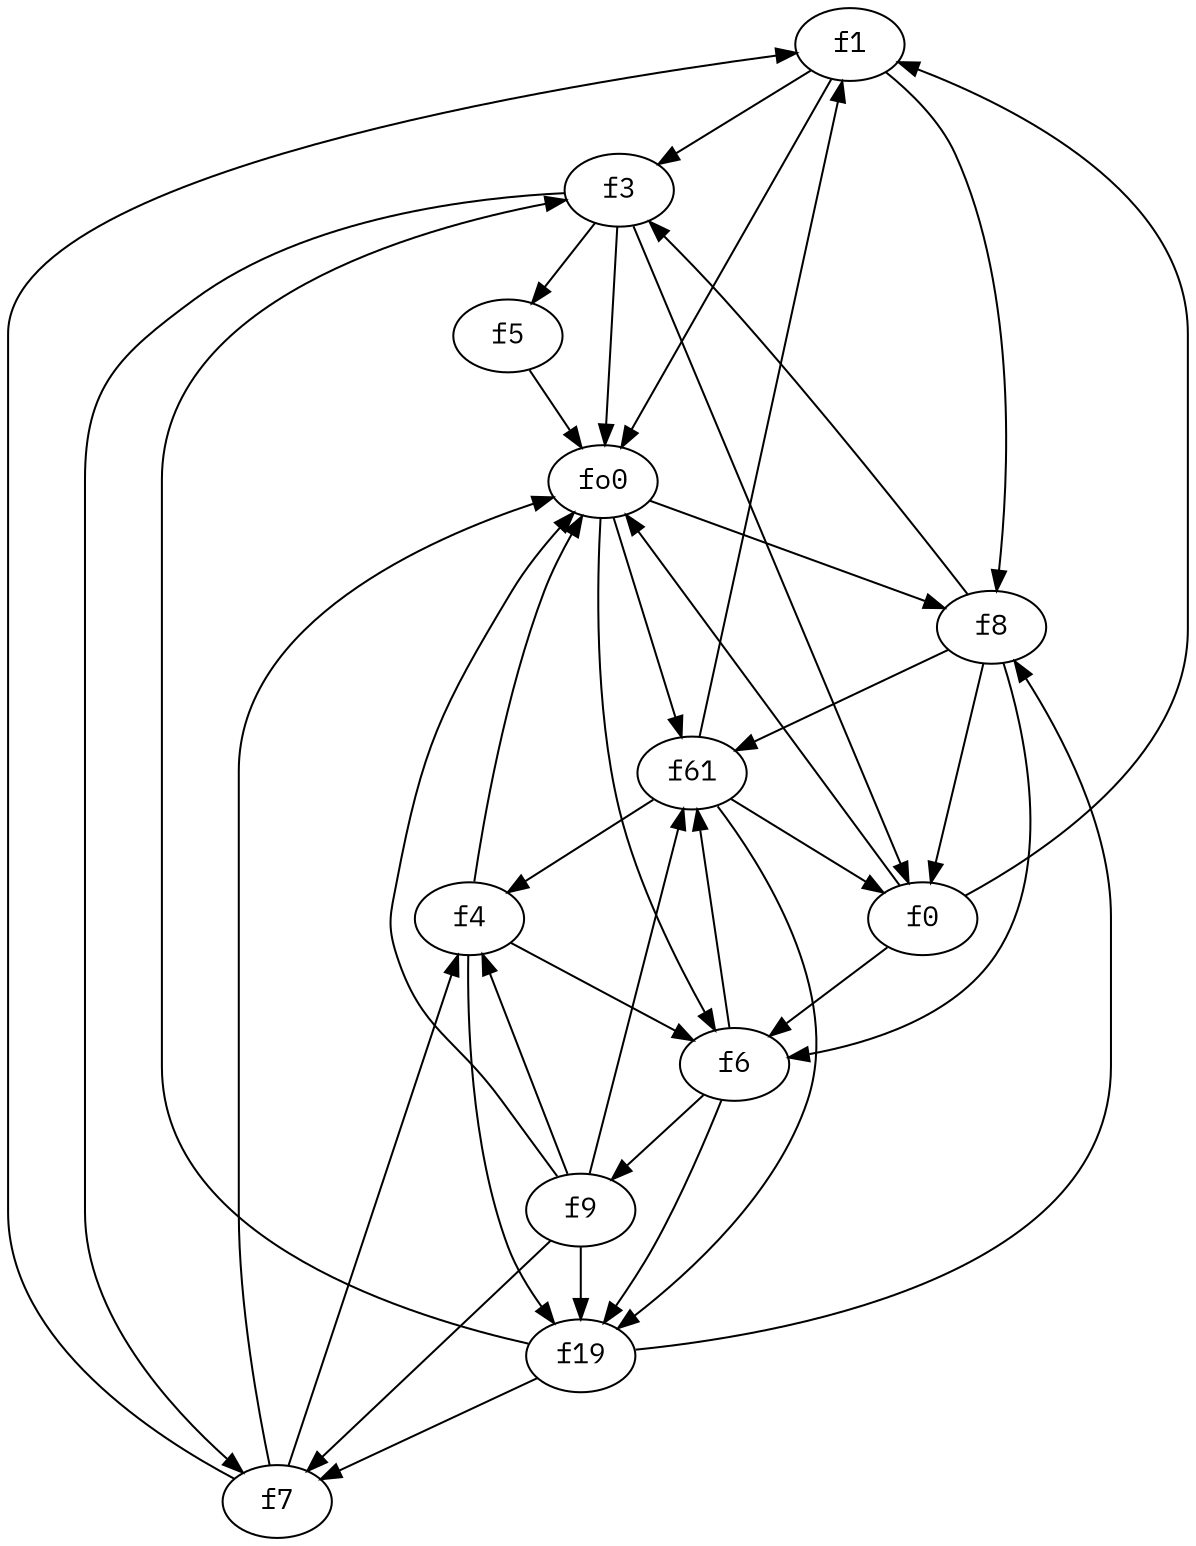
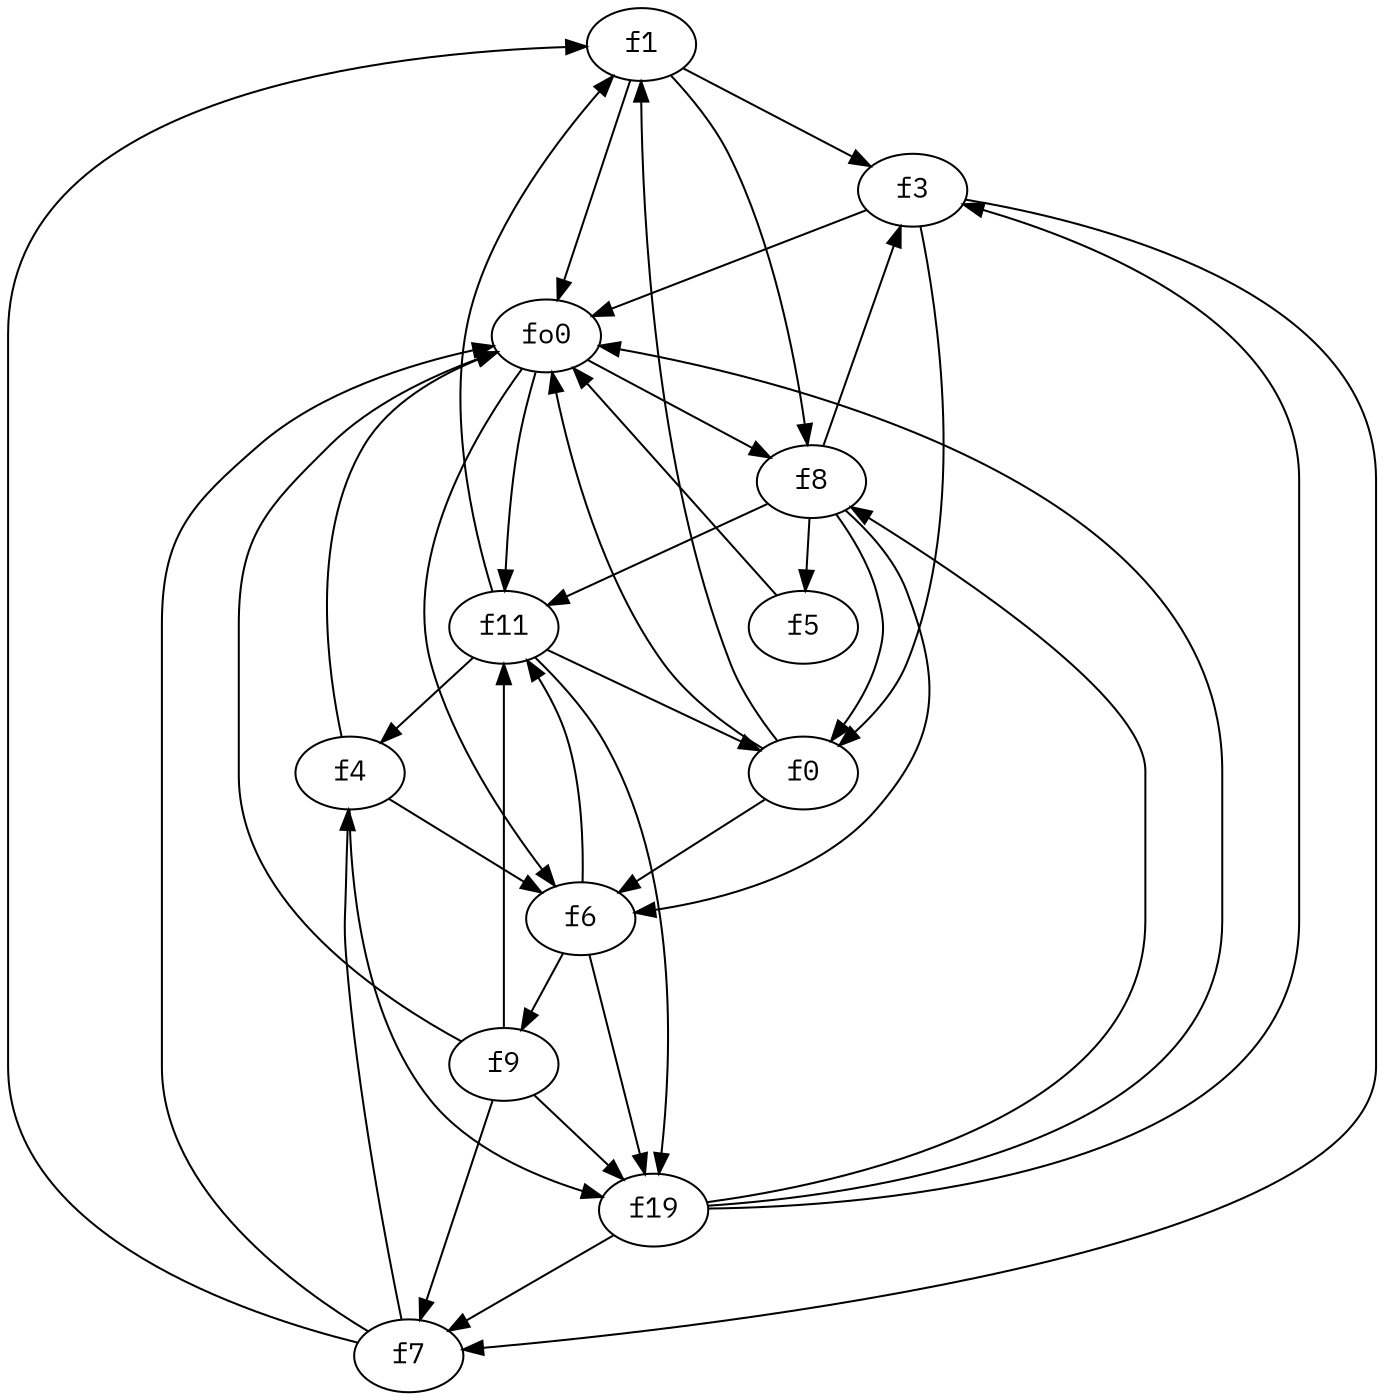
(570, 255) -> (808, 545)
none -> (1222, 770)
(692, 773) -> (504, 627)
(529, 1074) -> none
